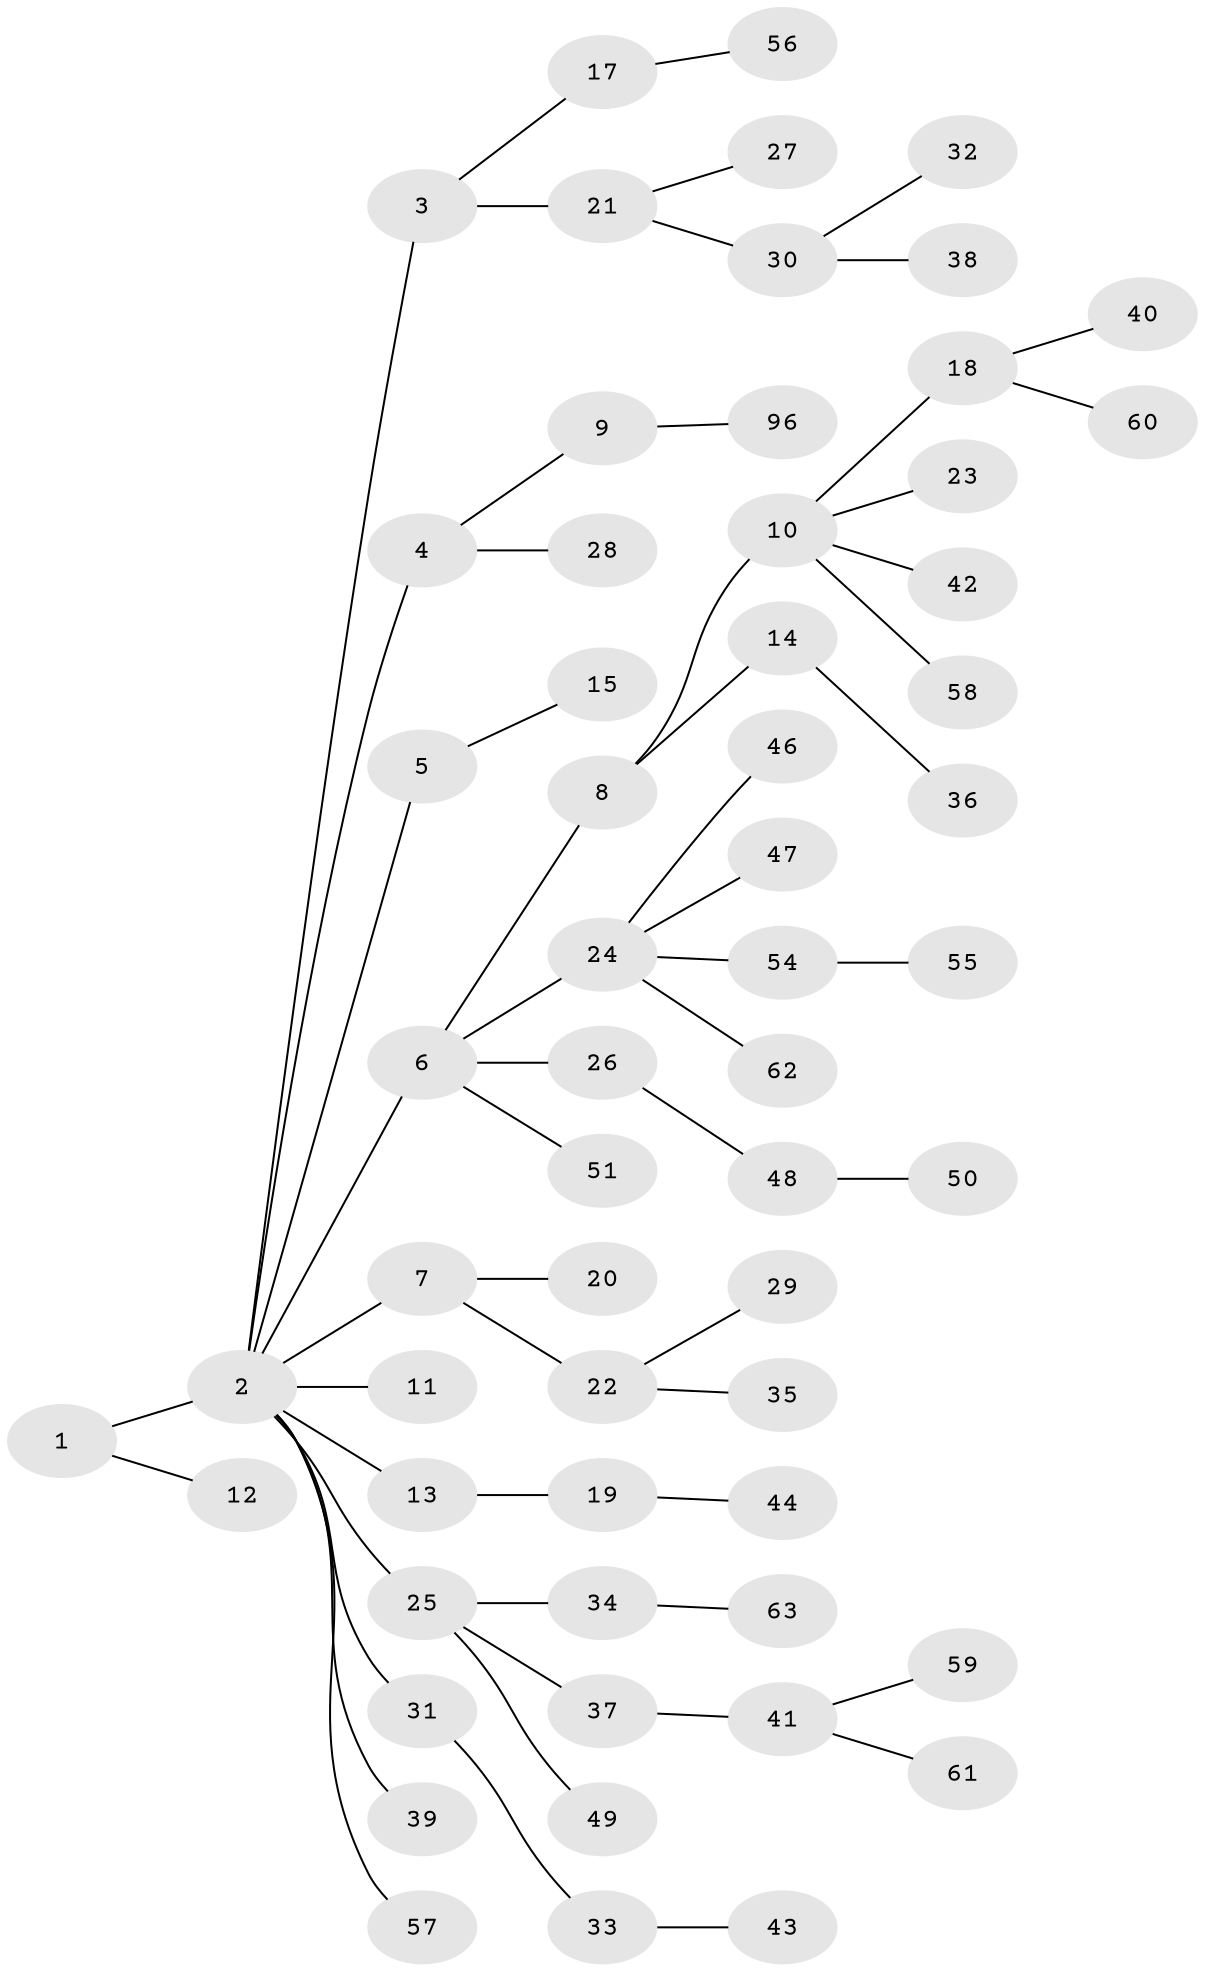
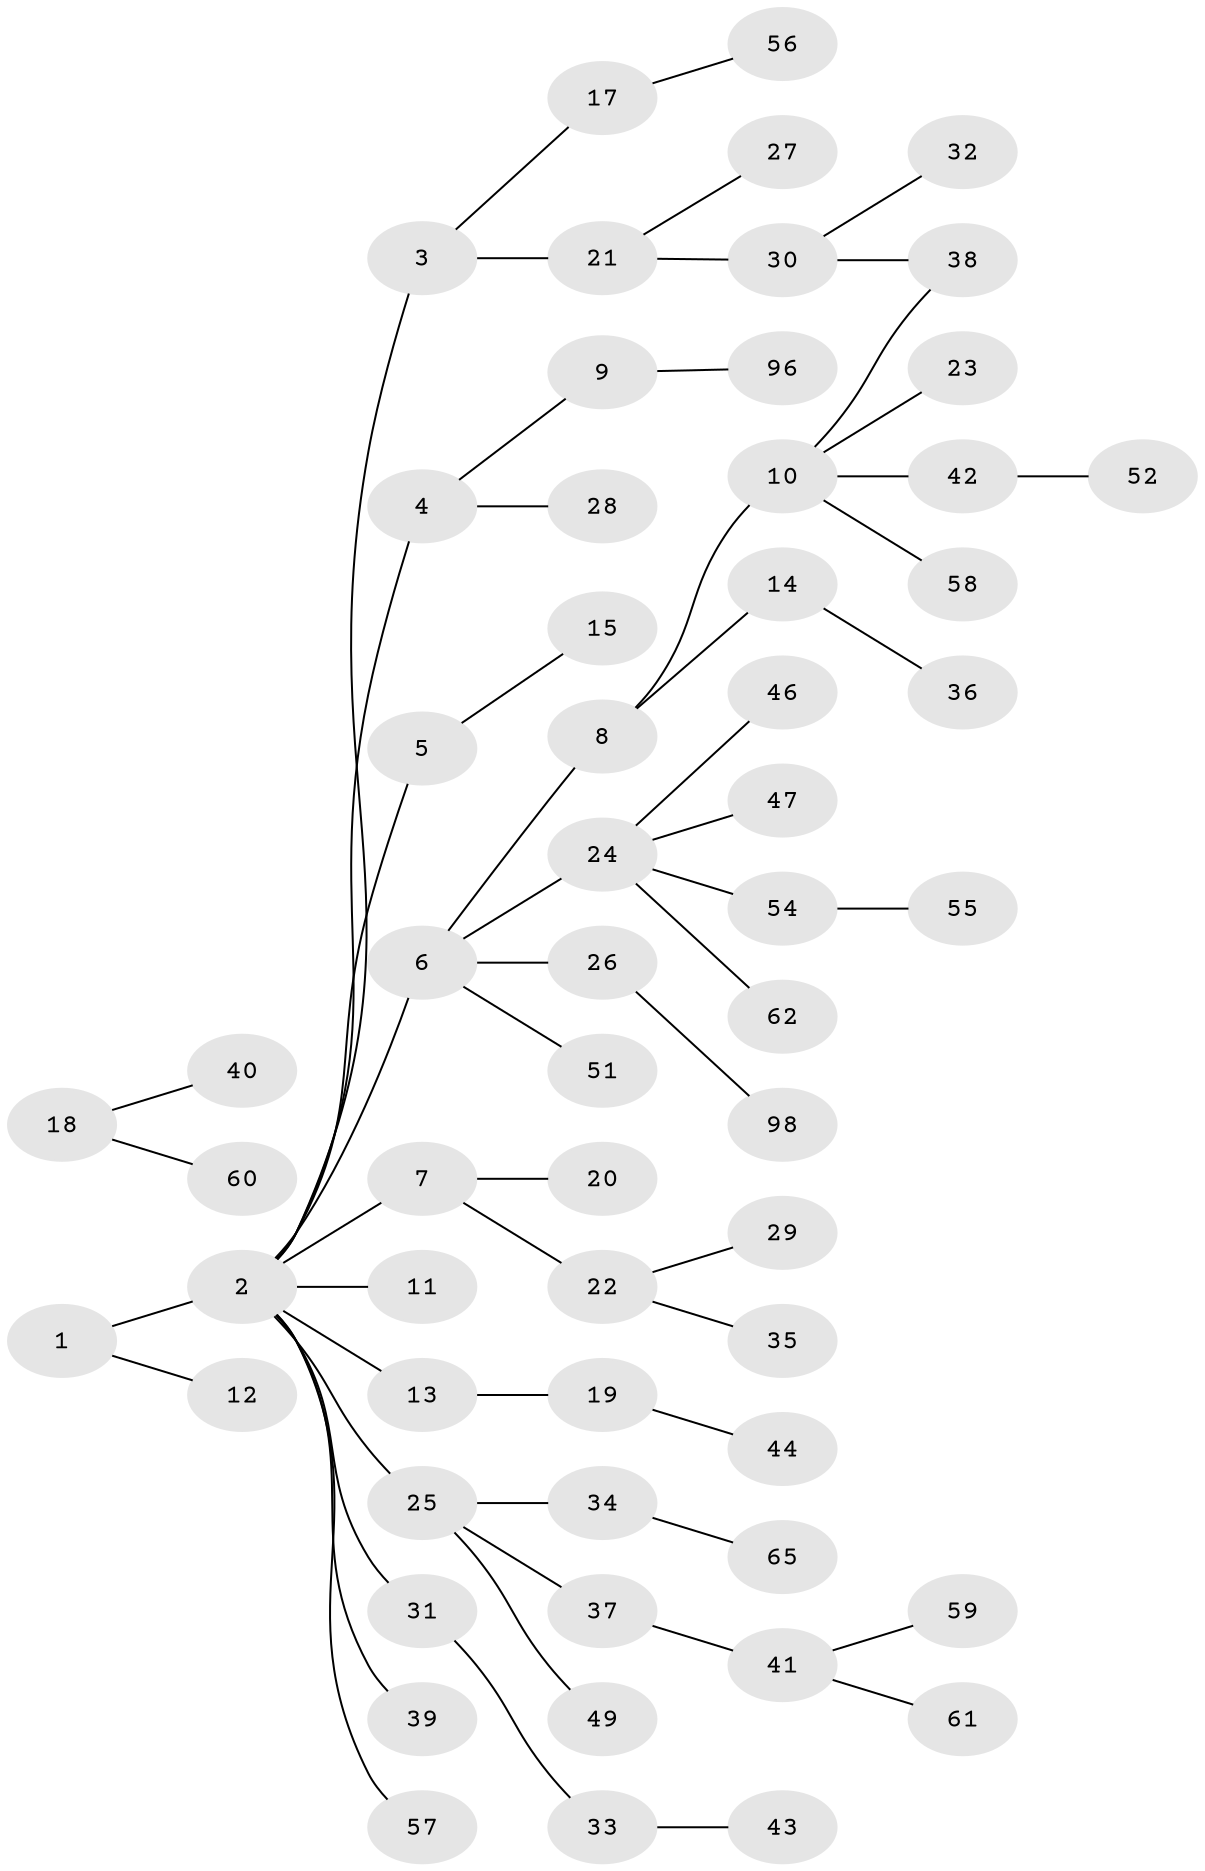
(873, 449) -> (873, 368)
none -> (1143, 476)
(783, 1179) -> (783, 1125)
(963, 1179) -> none
(783, 1611) -> (783, 1557)
